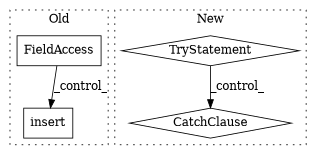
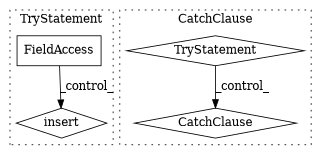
(59, 20) -> (62, 20)
(210, 20) -> (215, 20)
(48, 123) -> (62, 123)
